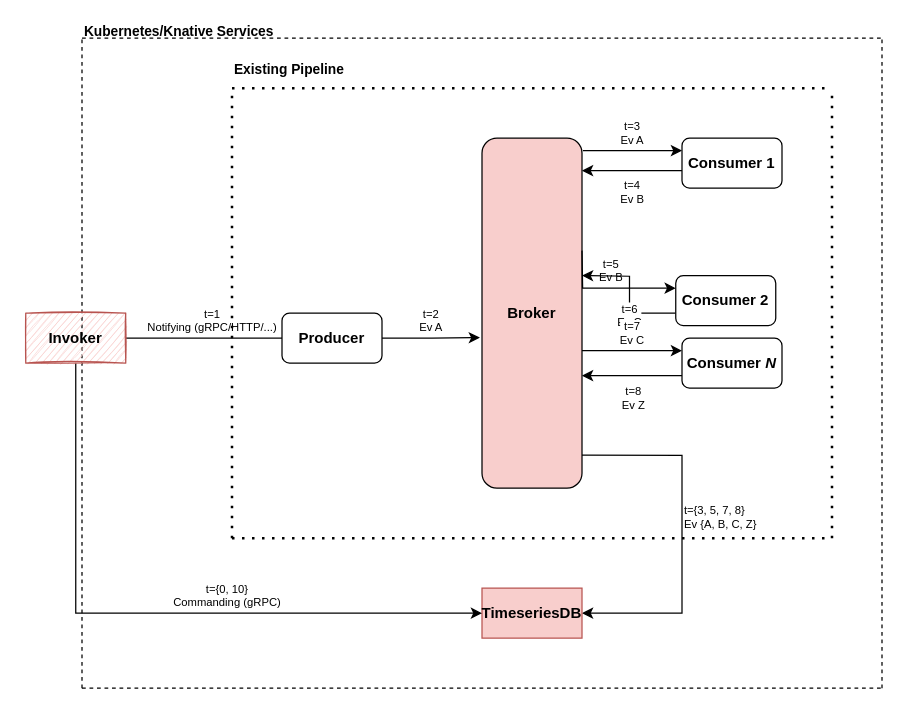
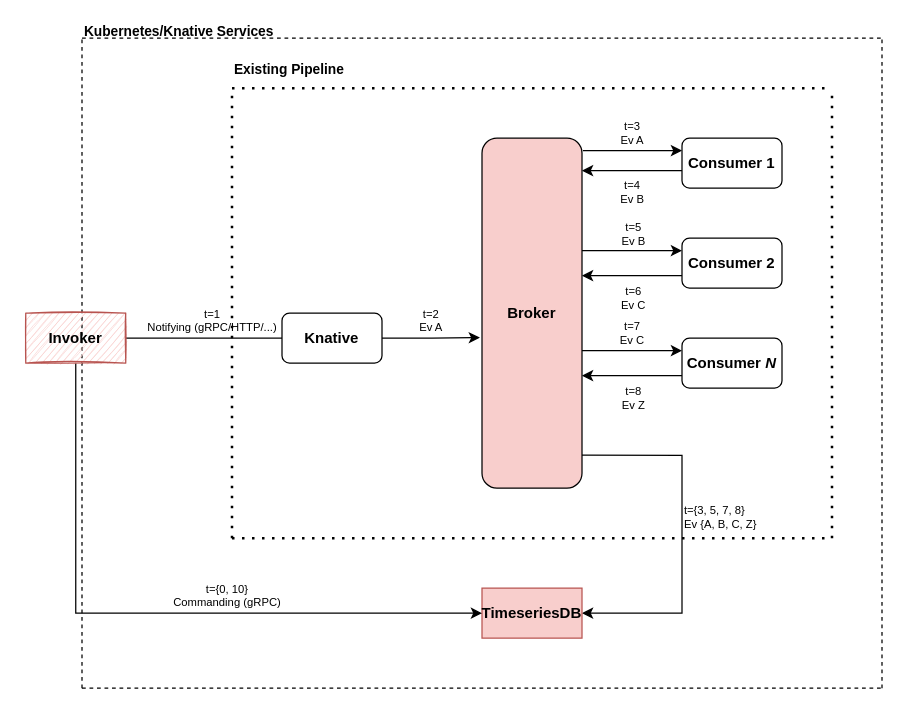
(726, 301) -> (732, 263)
(332, 338) -> (332, 338)
